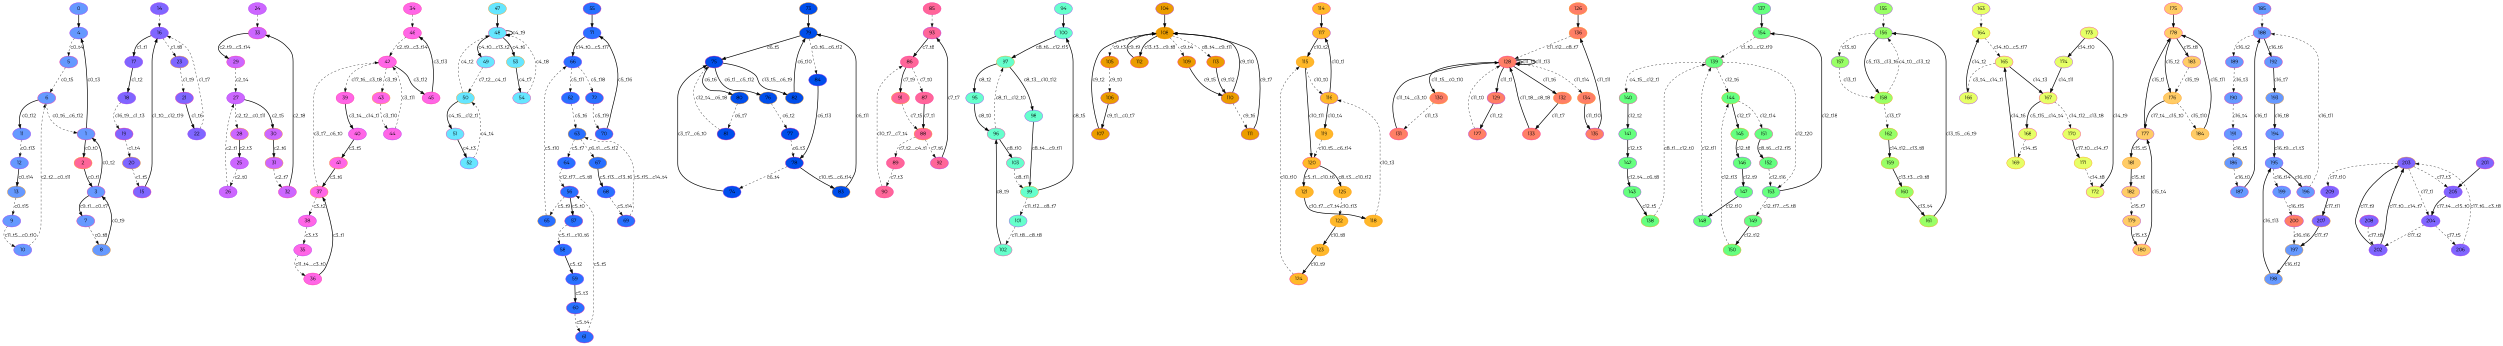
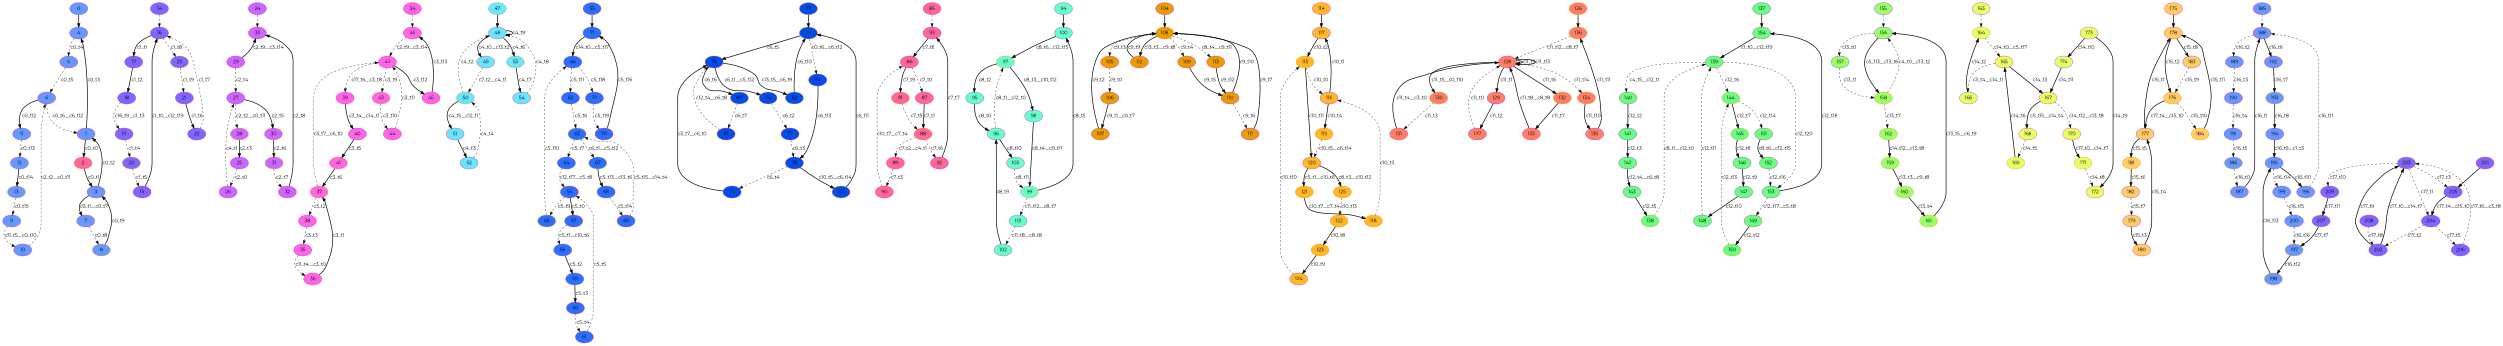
(226, 39) -> (249, 51)
(1739, 47) -> (1739, 47)
(232, 148) -> (232, 148)
(2294, 221) -> (2294, 221)
